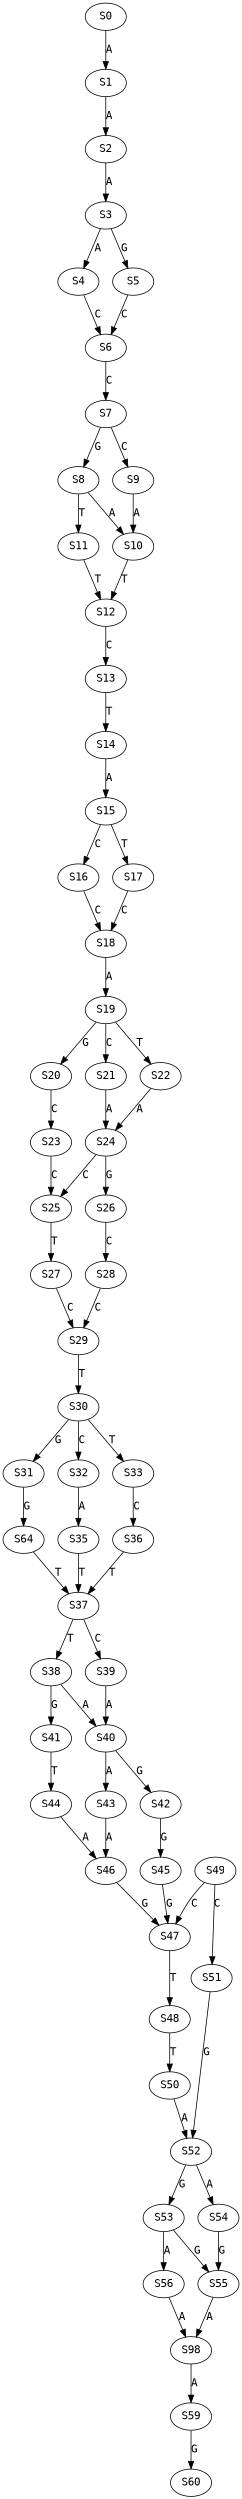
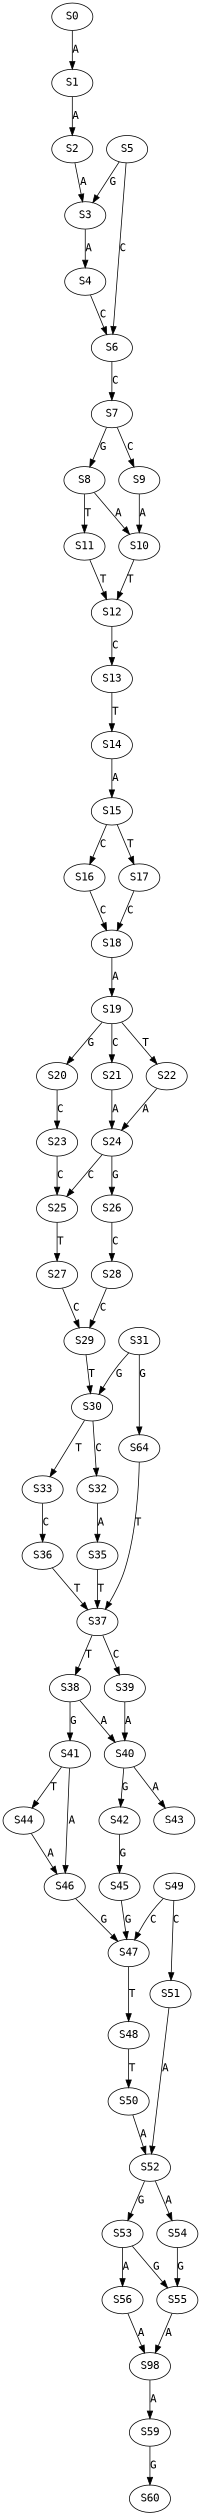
(118, 245) -> (108, 179)
(53, 1438) -> (115, 1369)
(106, 1834) -> (68, 1817)
(207, 2052) -> (166, 2068)
